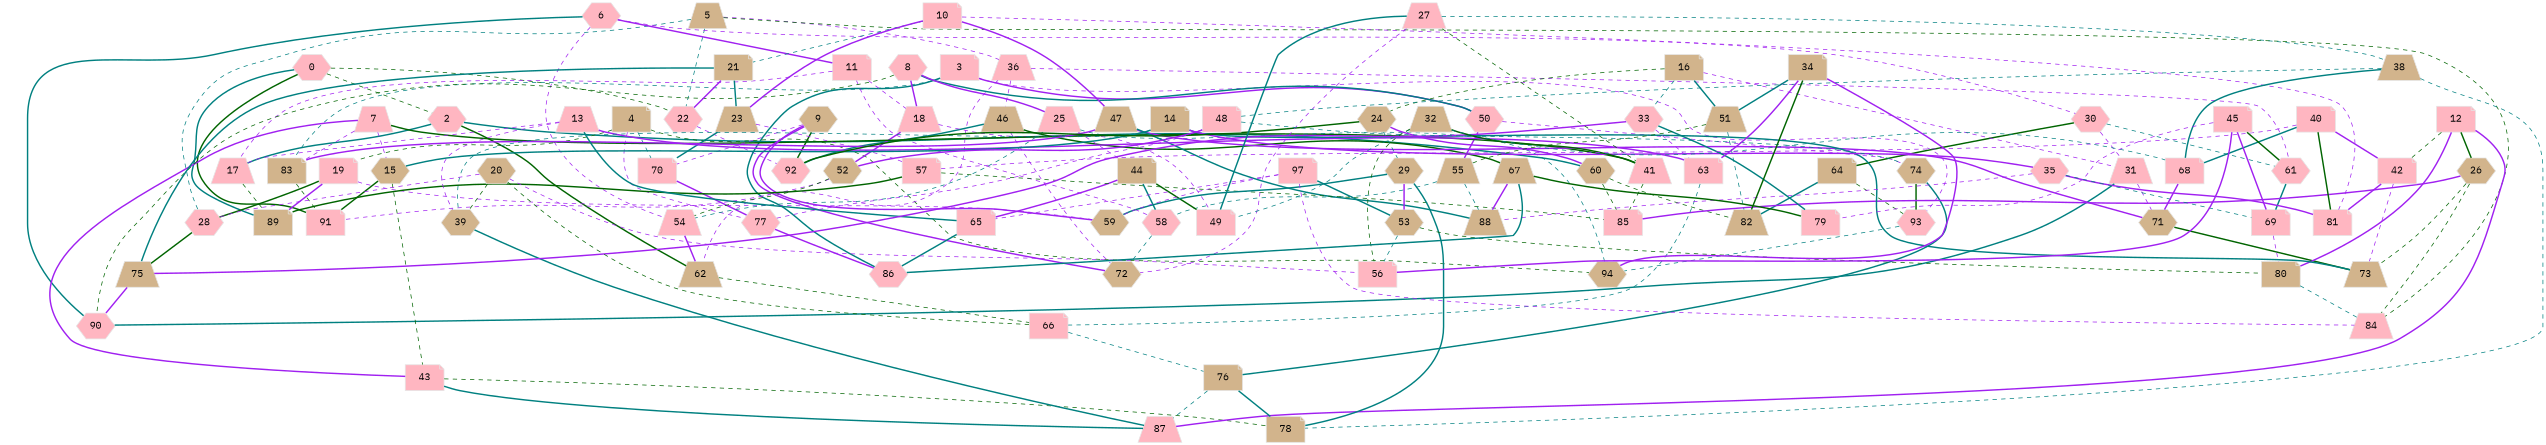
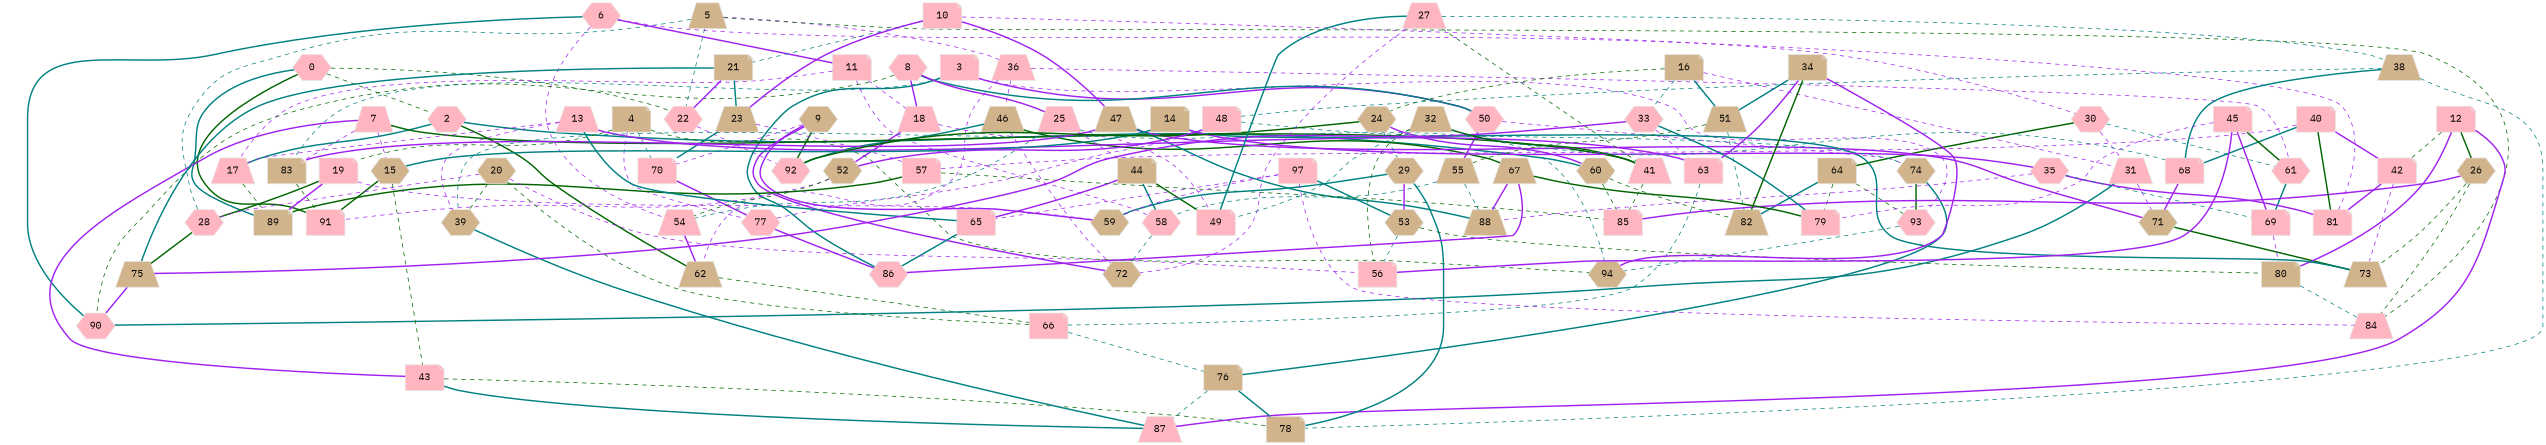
none -> (1829, 197)
(1237, 253) -> (1237, 253)
